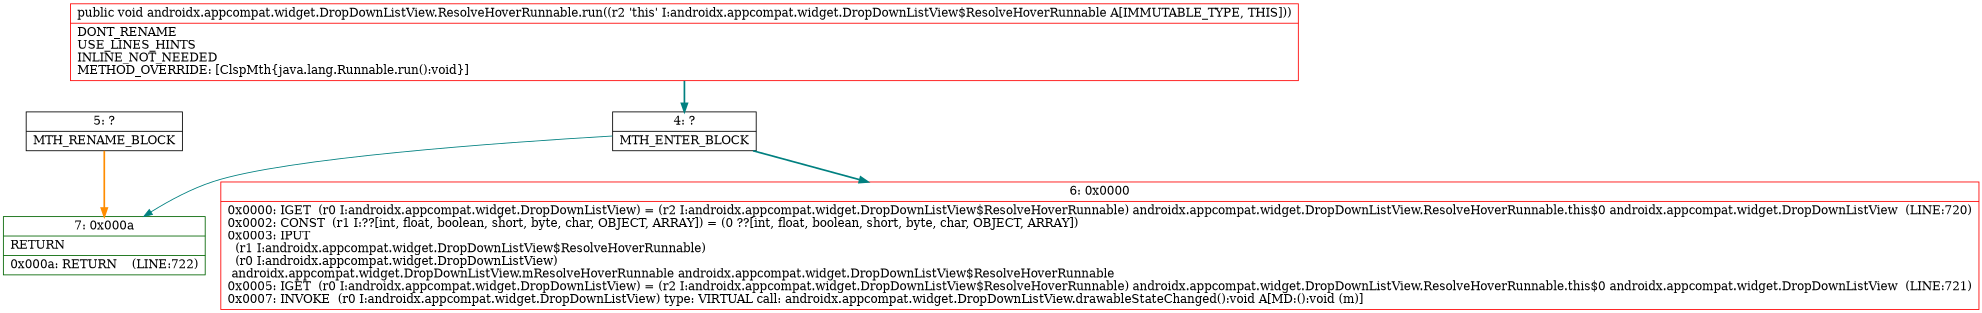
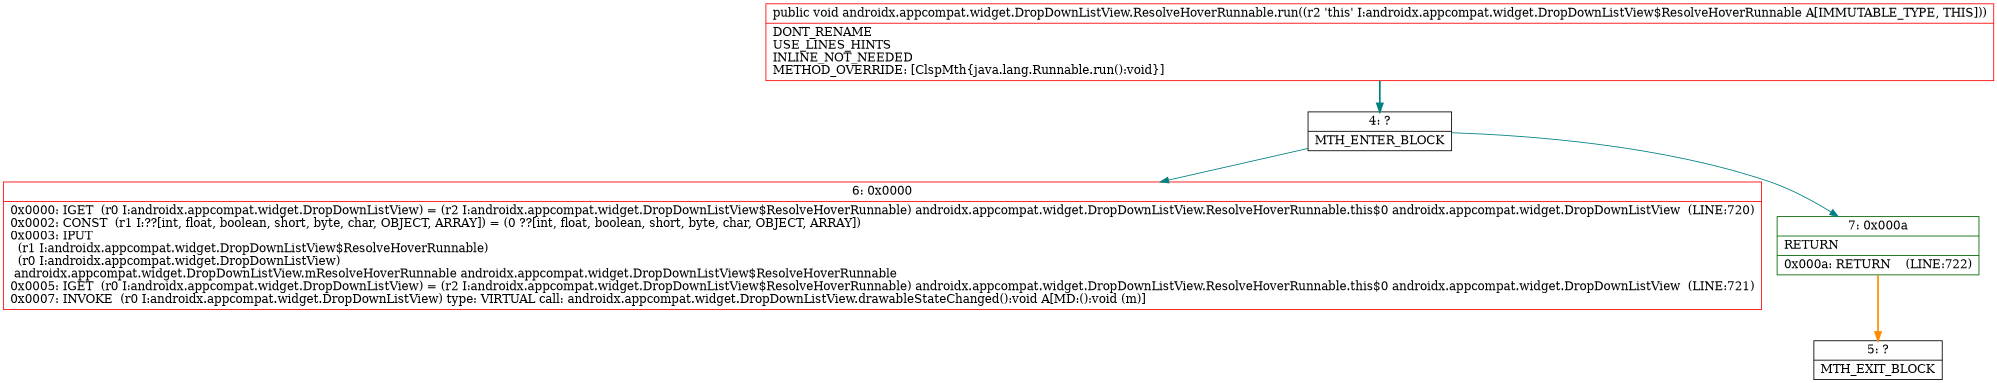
(104, 141) -> (1878, 369)
(806, 165) -> (1238, 164)
(104, 179) -> (1878, 303)
